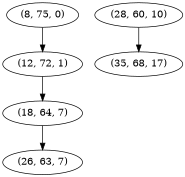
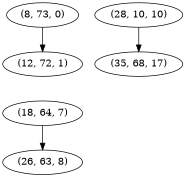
(43, 15) -> (43, 15)
(139, 15) -> (139, 15)
(43, 85) -> none
(43, 162) -> (43, 162)
